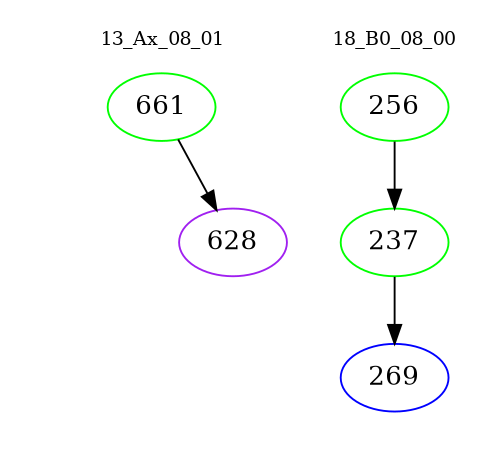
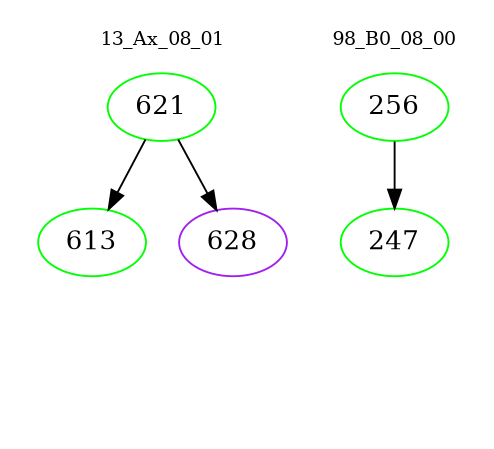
(395, 40) -> (395, 40)
(162, 107) -> (162, 107)
none -> (92, 242)
(395, 242) -> (395, 242)
(395, 378) -> none
